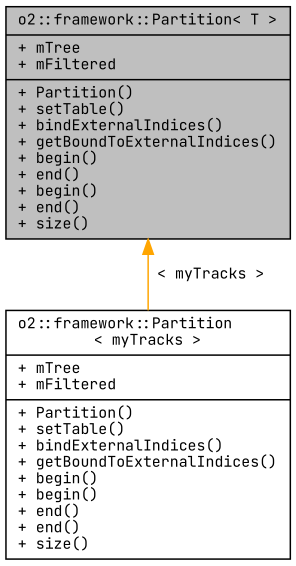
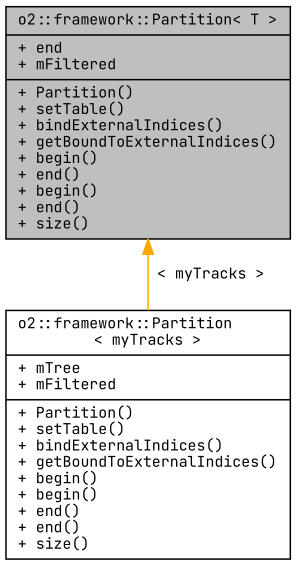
(50, 48) -> (41, 48)
